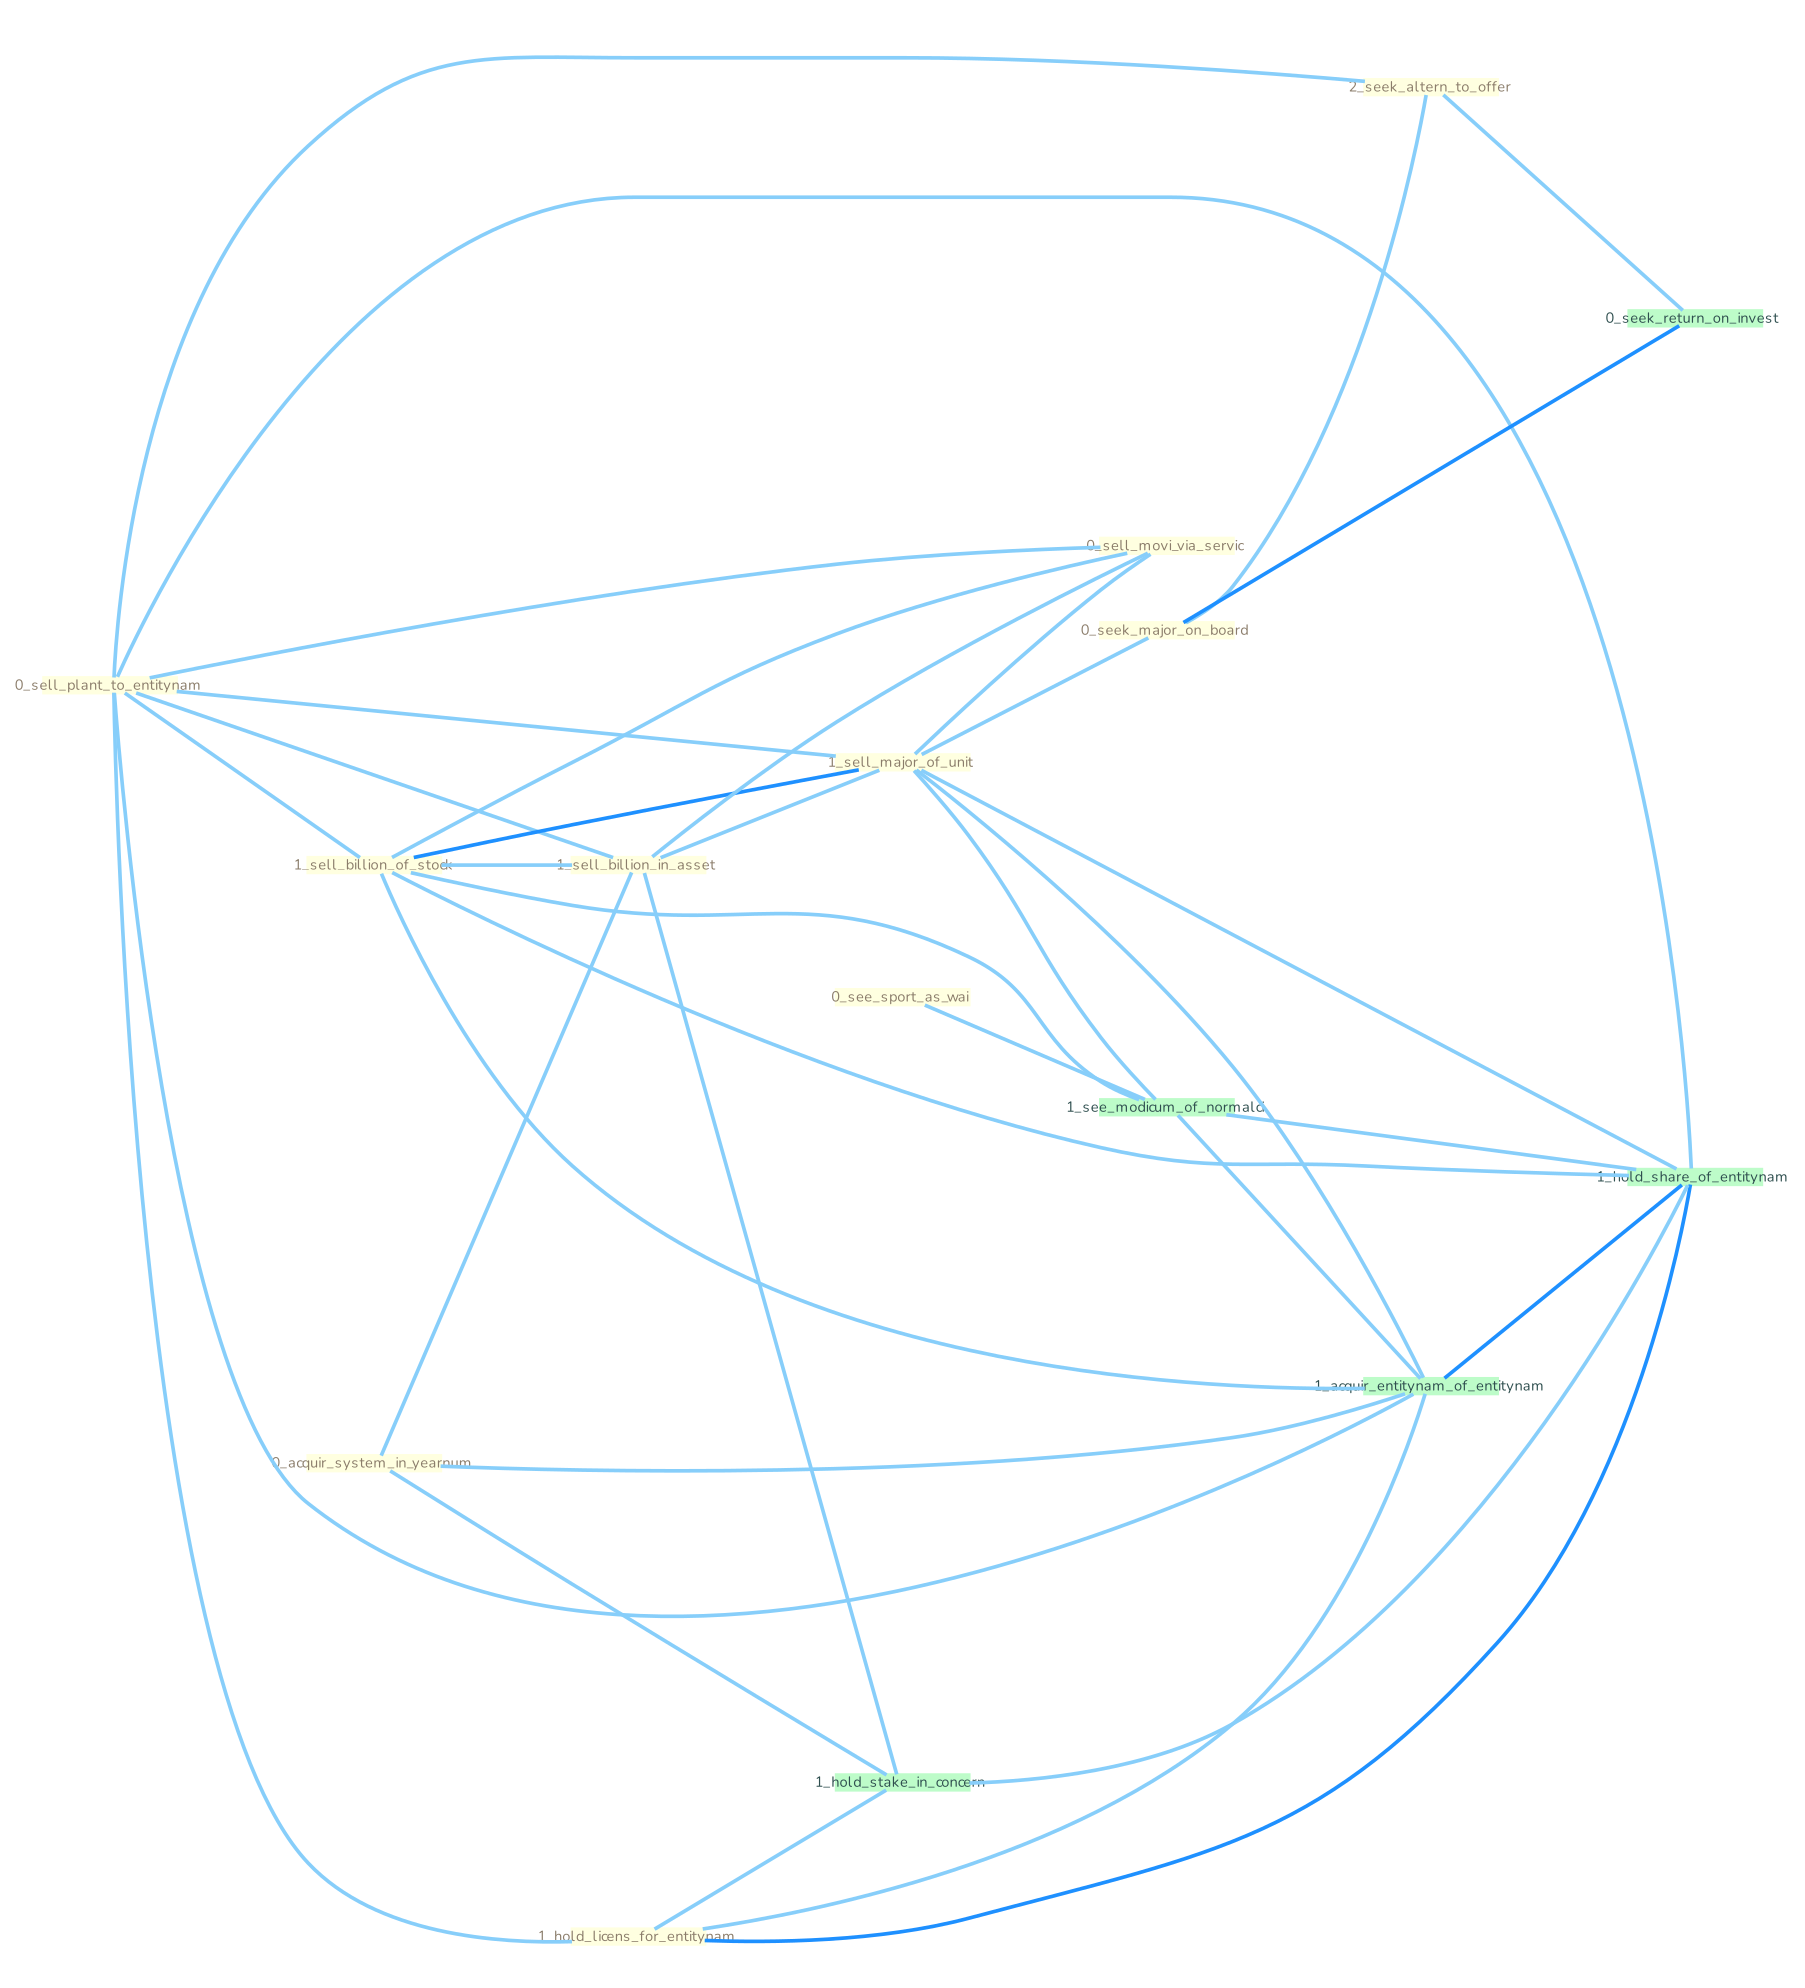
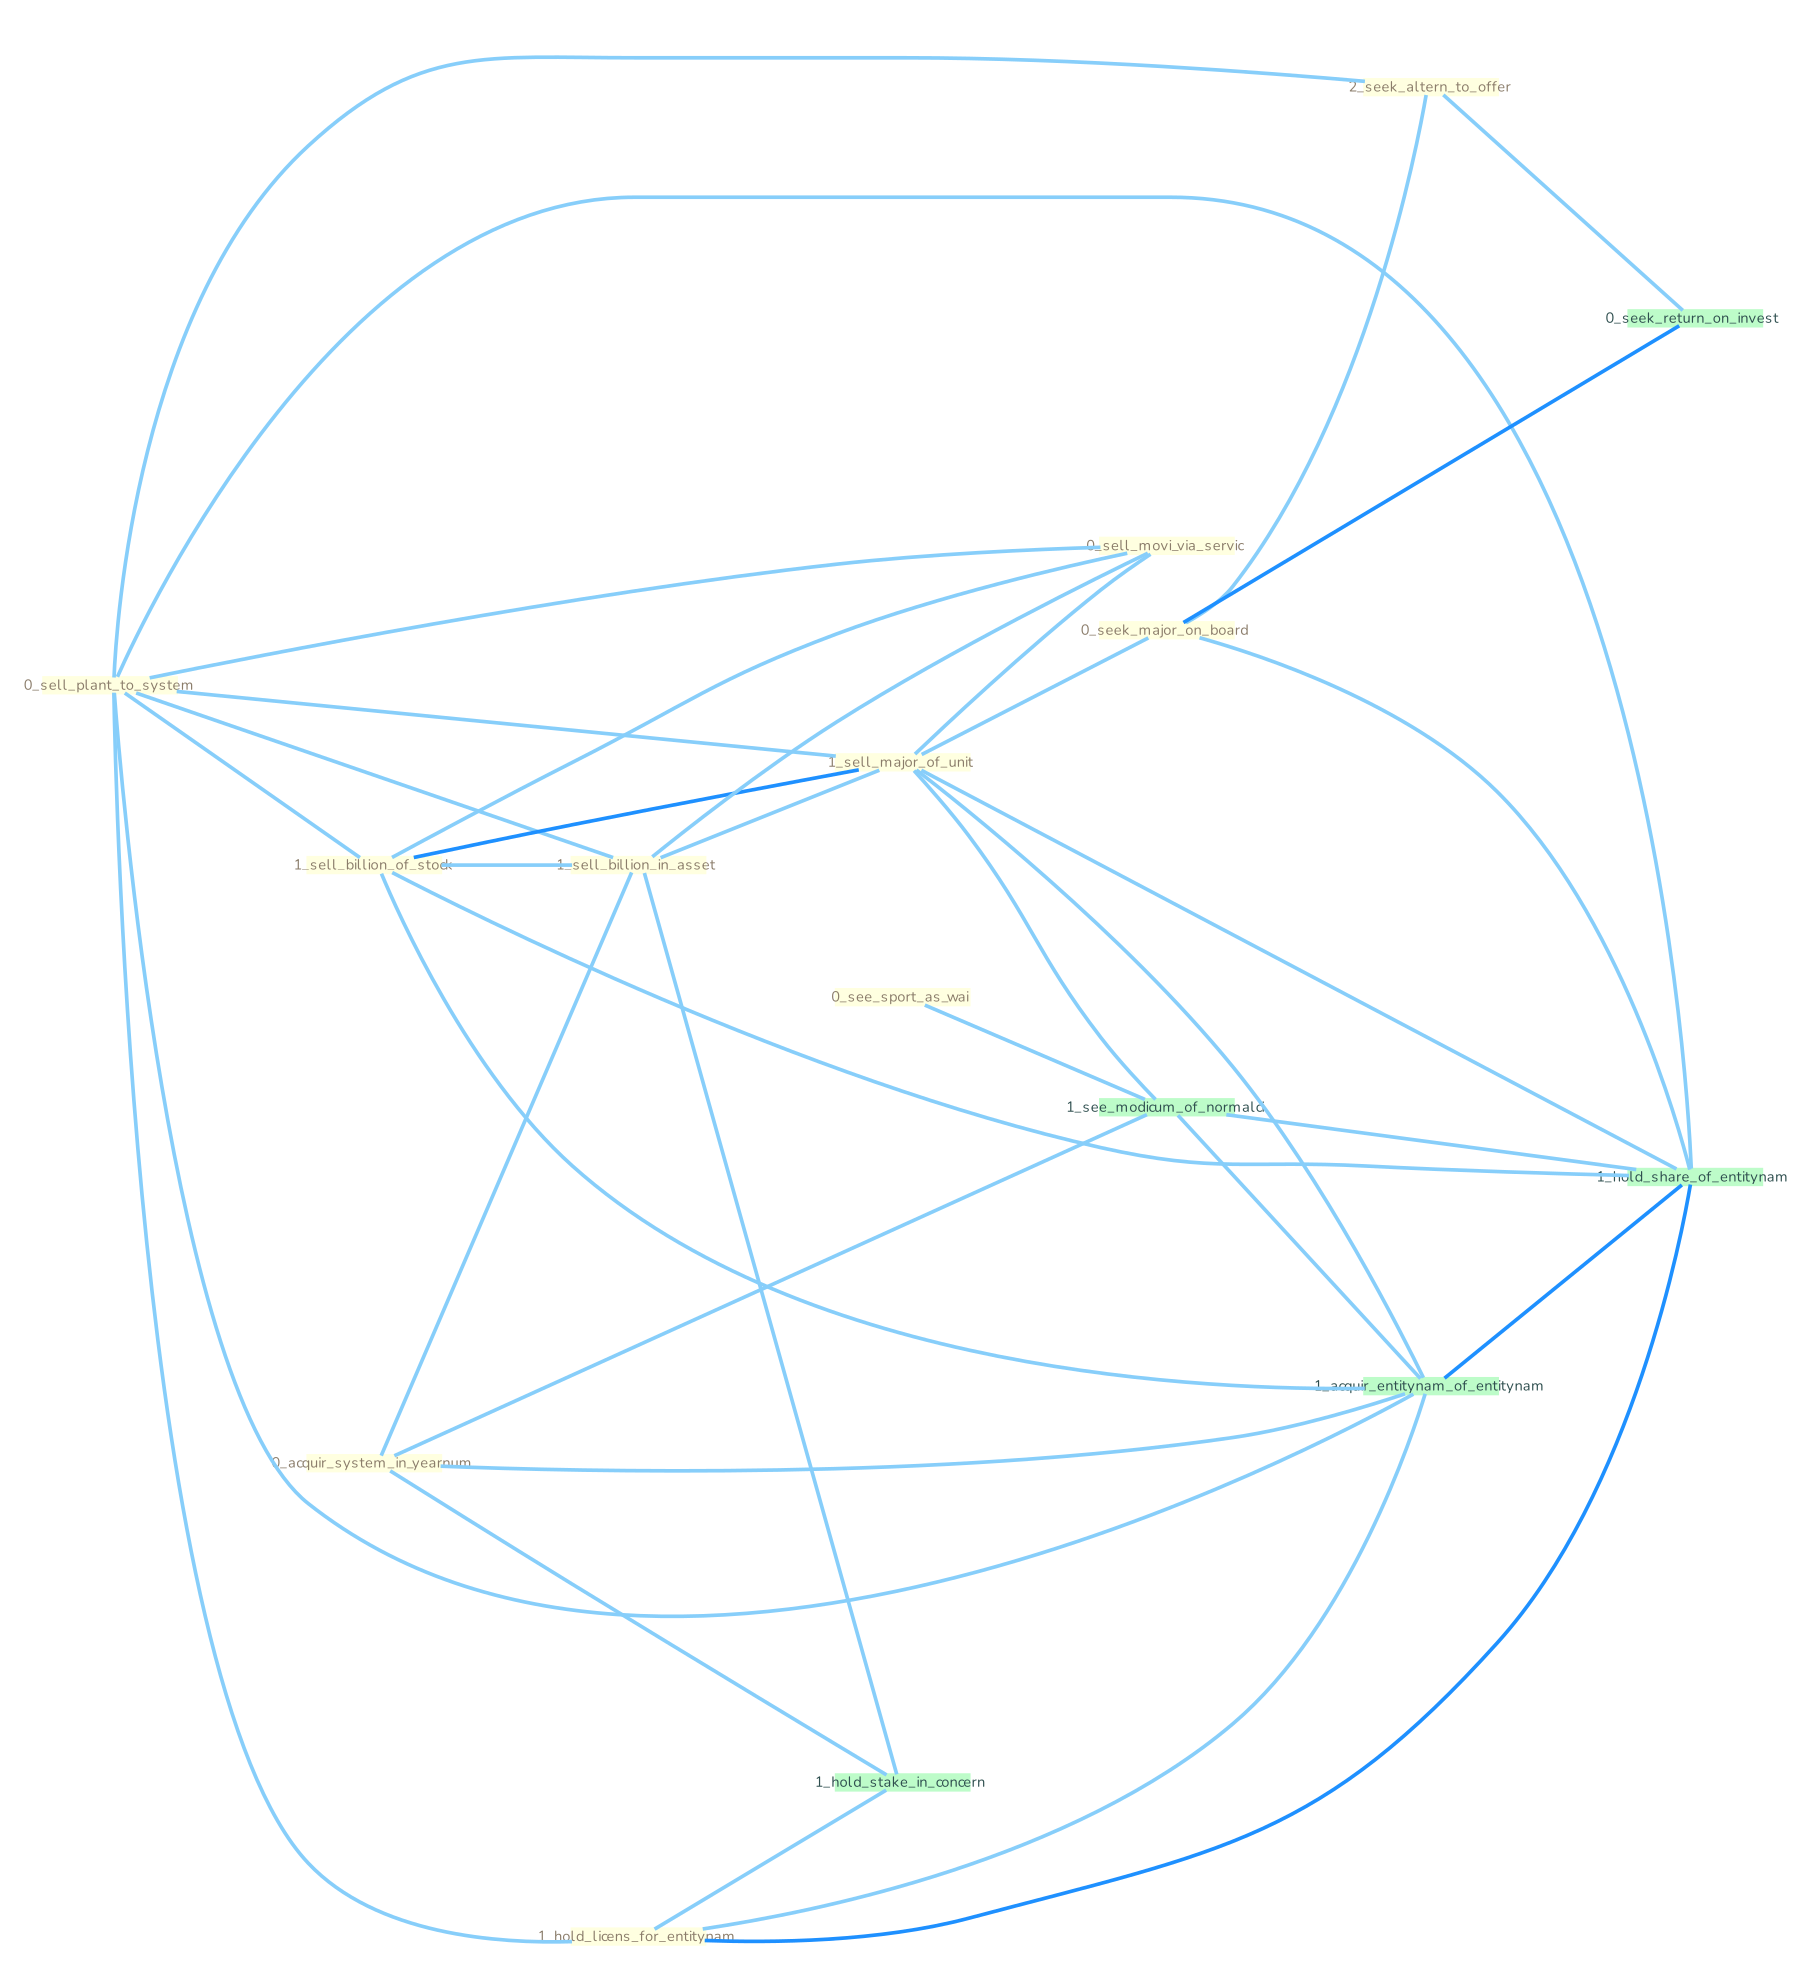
(110, 685) -> (110, 685)
(804, 914) -> (733, 1302)
(1406, 1588) -> (1527, 826)
